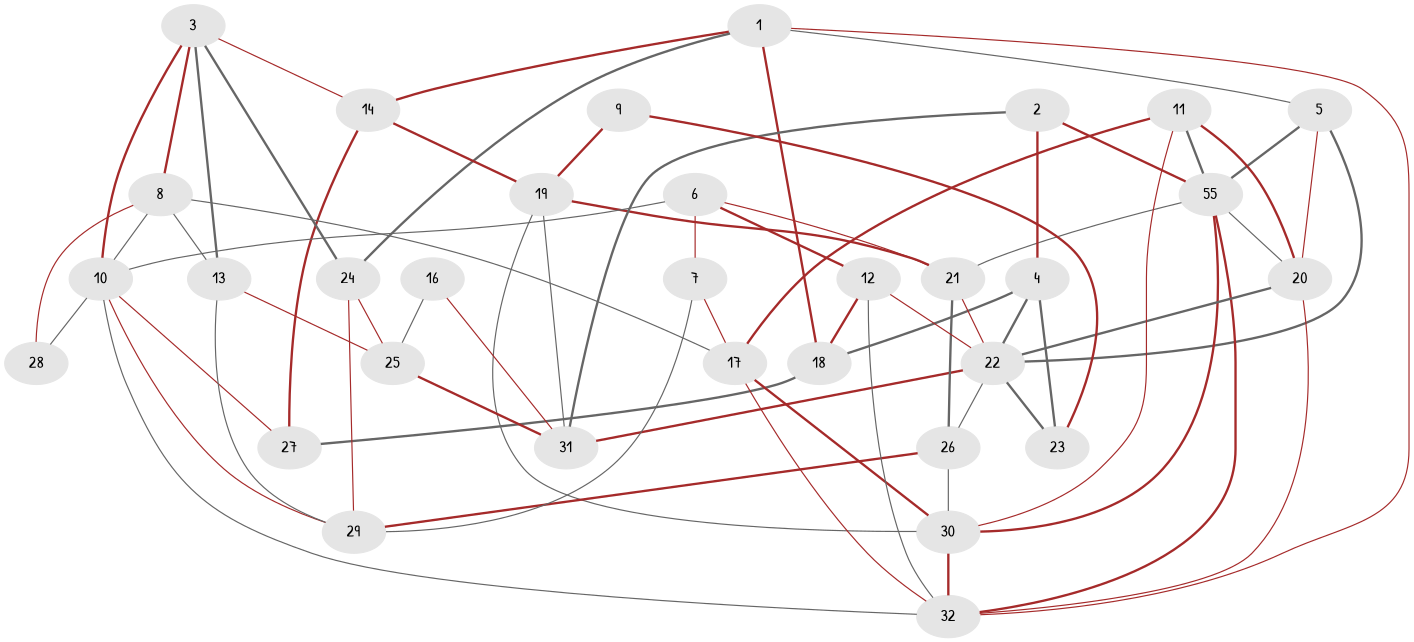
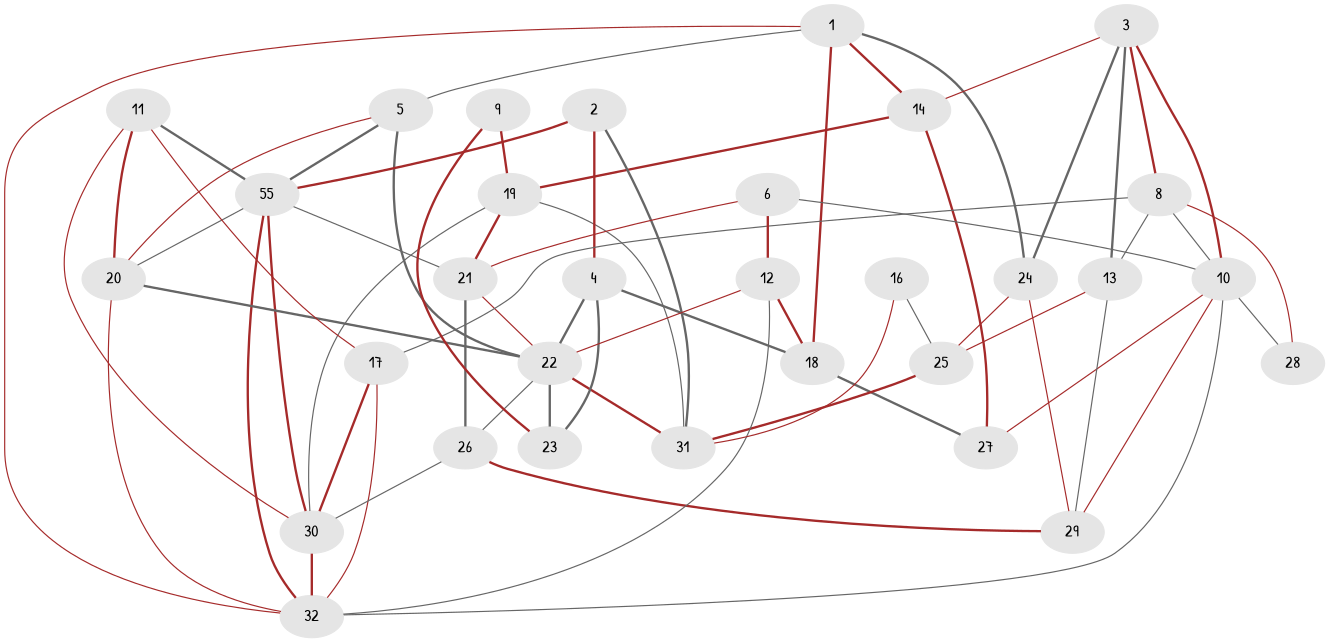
(929, 199) -> (245, 247)
(695, 279) -> none
